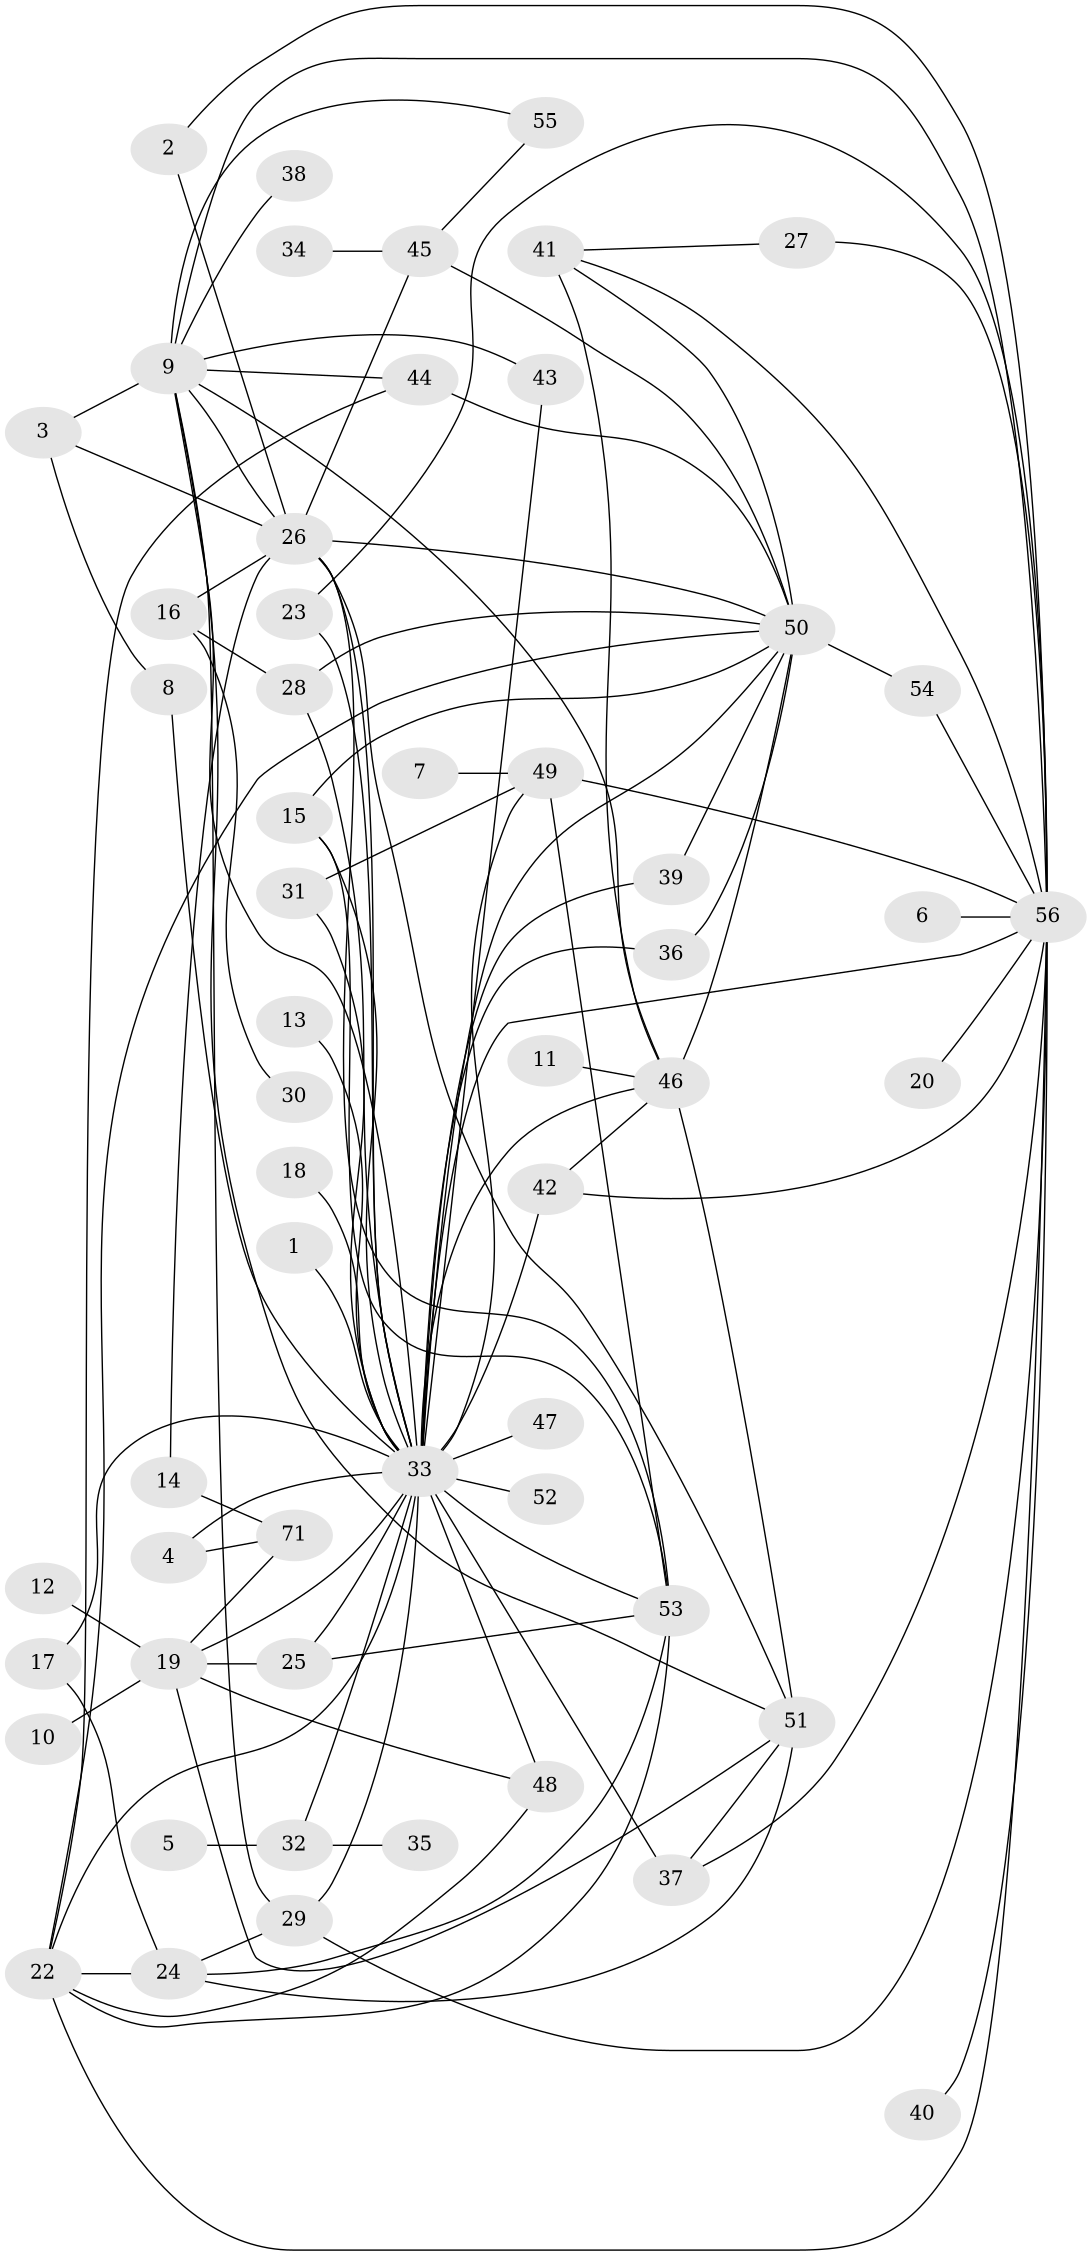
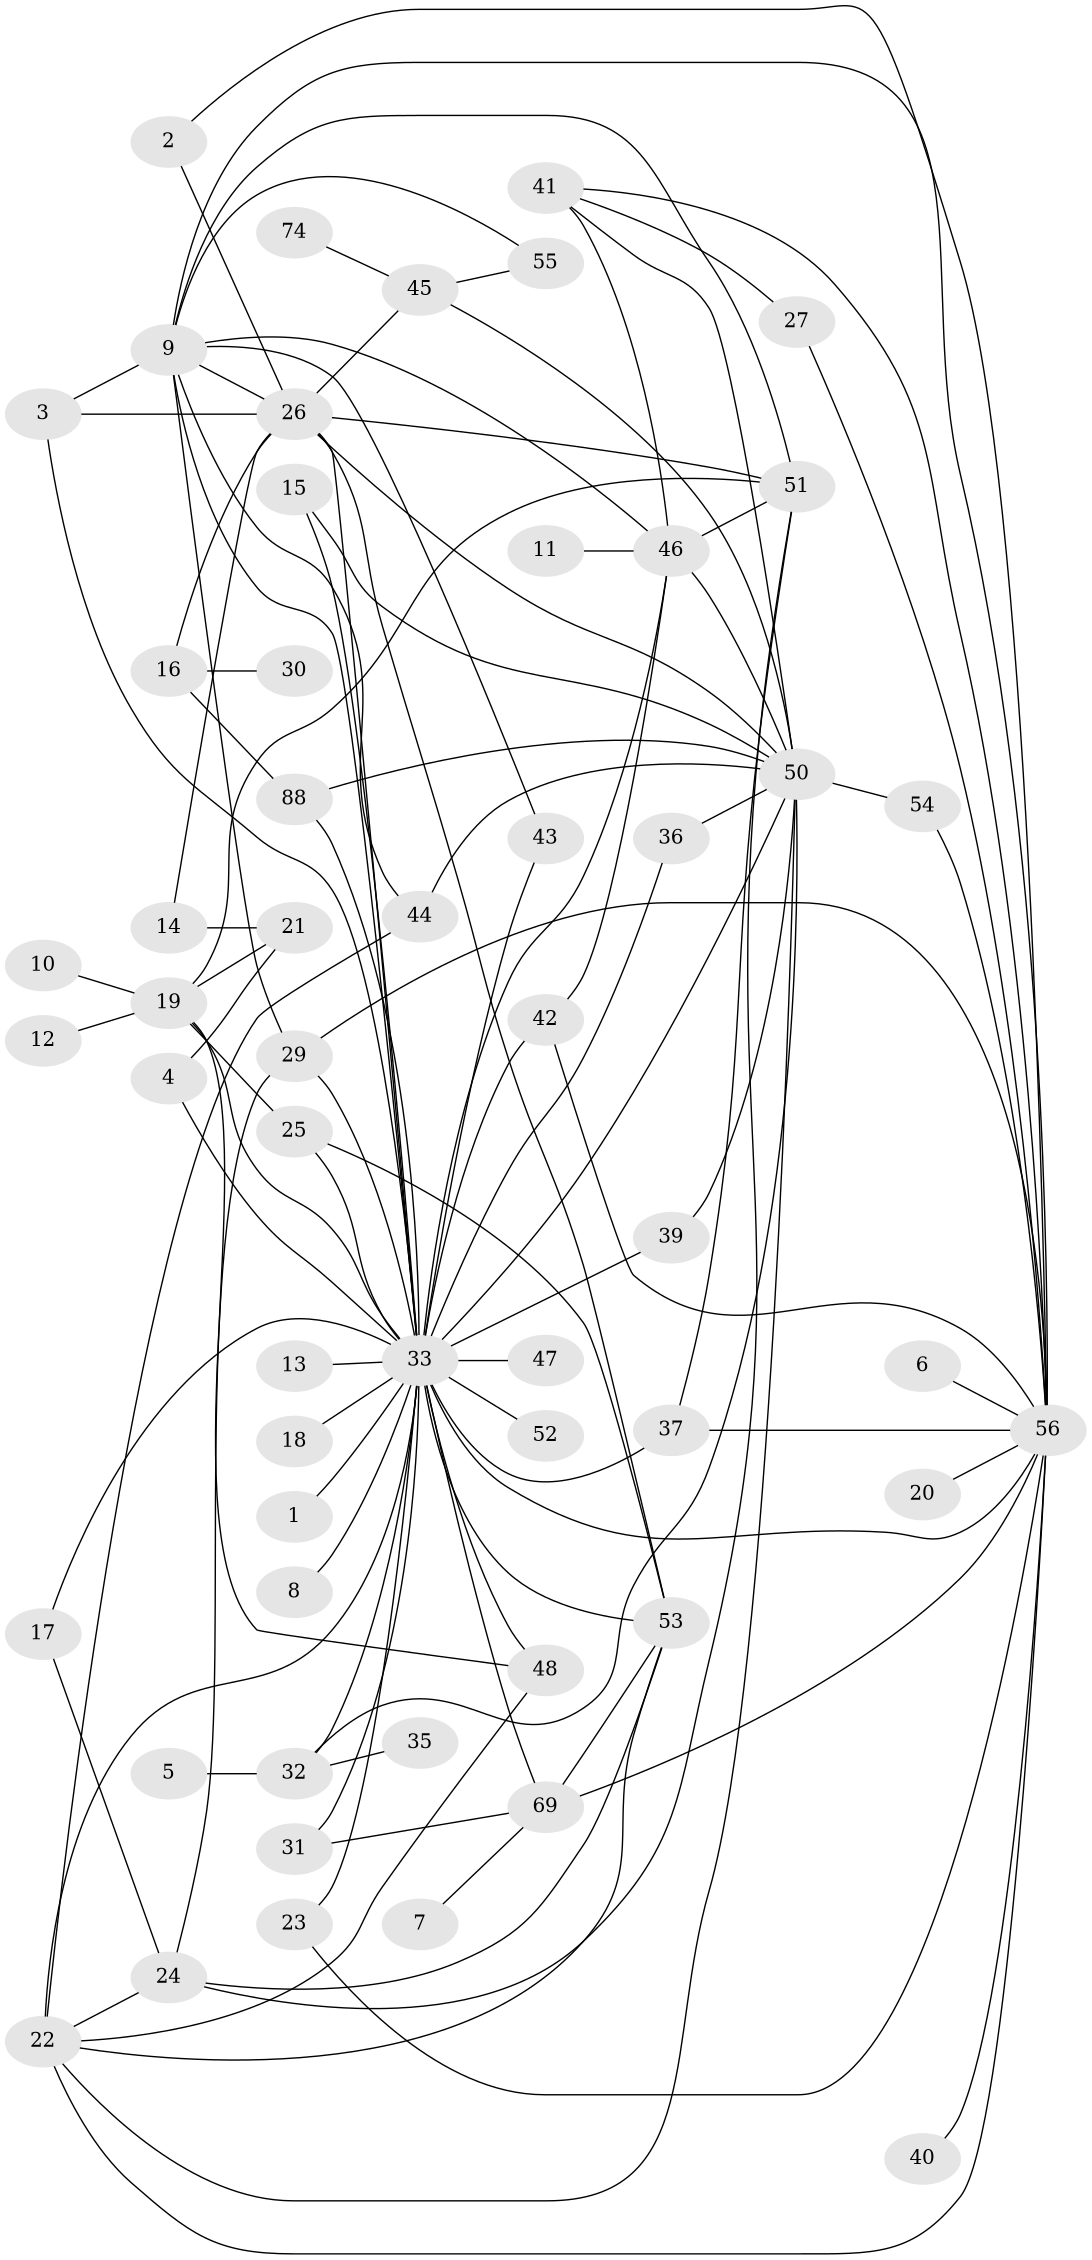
(295, 176) -> none
(295, 251) -> (295, 233)
(89, 568) -> (293, 858)
(295, 690) -> (295, 799)
(546, 773) -> (546, 1807)
(396, 1333) -> none
none -> (725, 1416)
(295, 1535) -> (295, 928)
